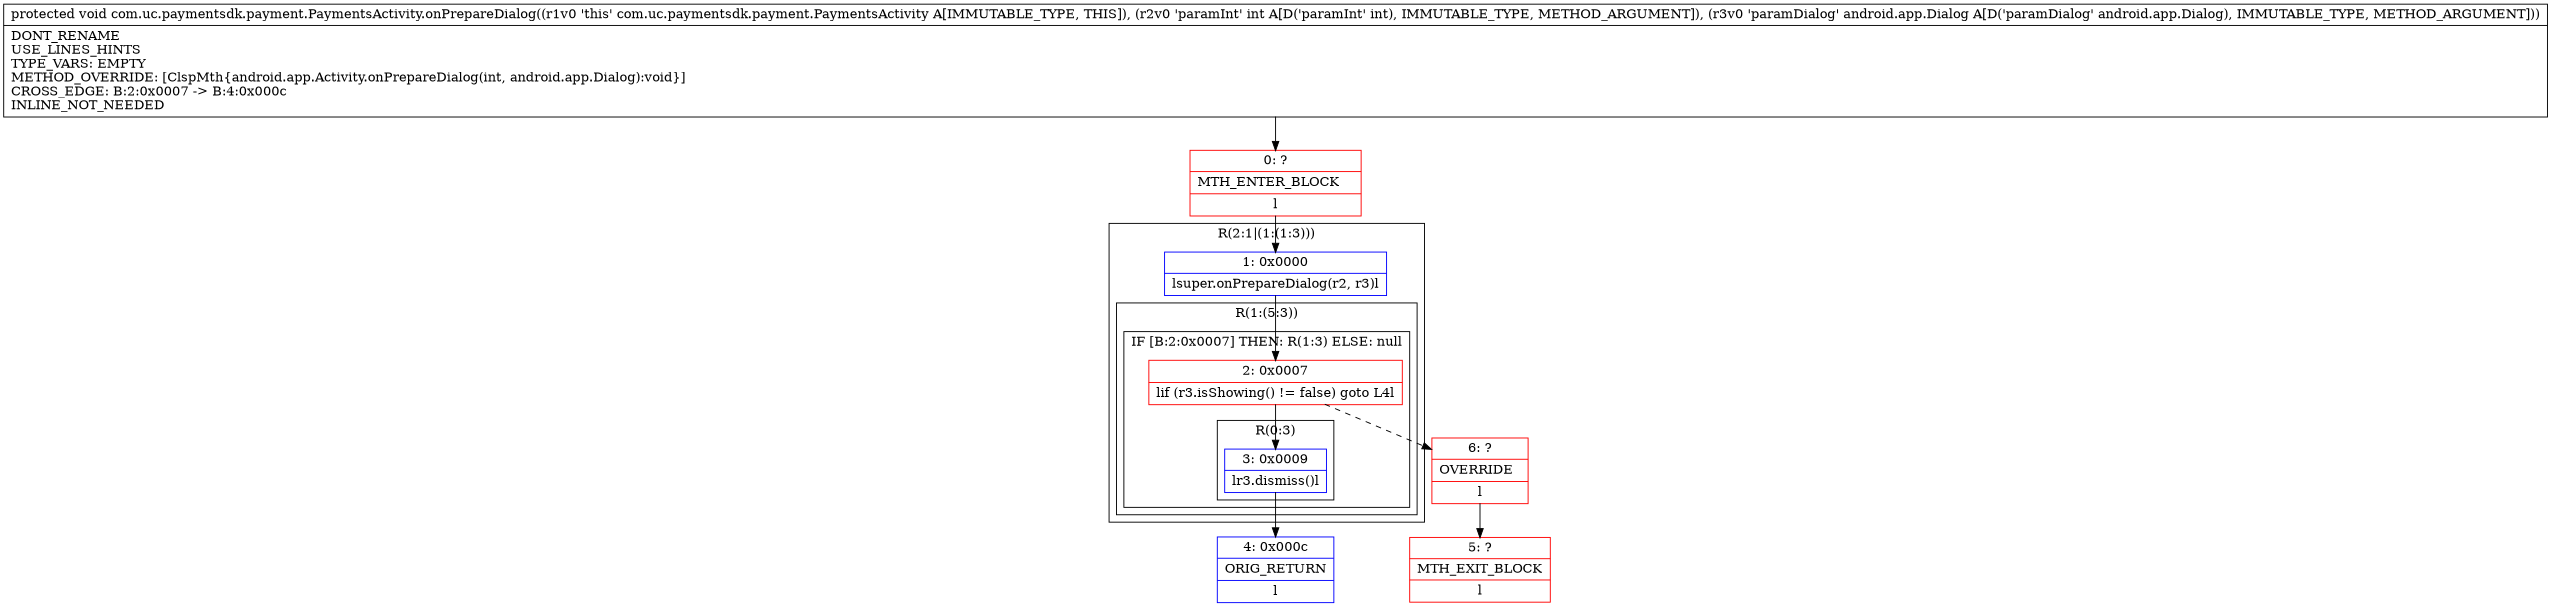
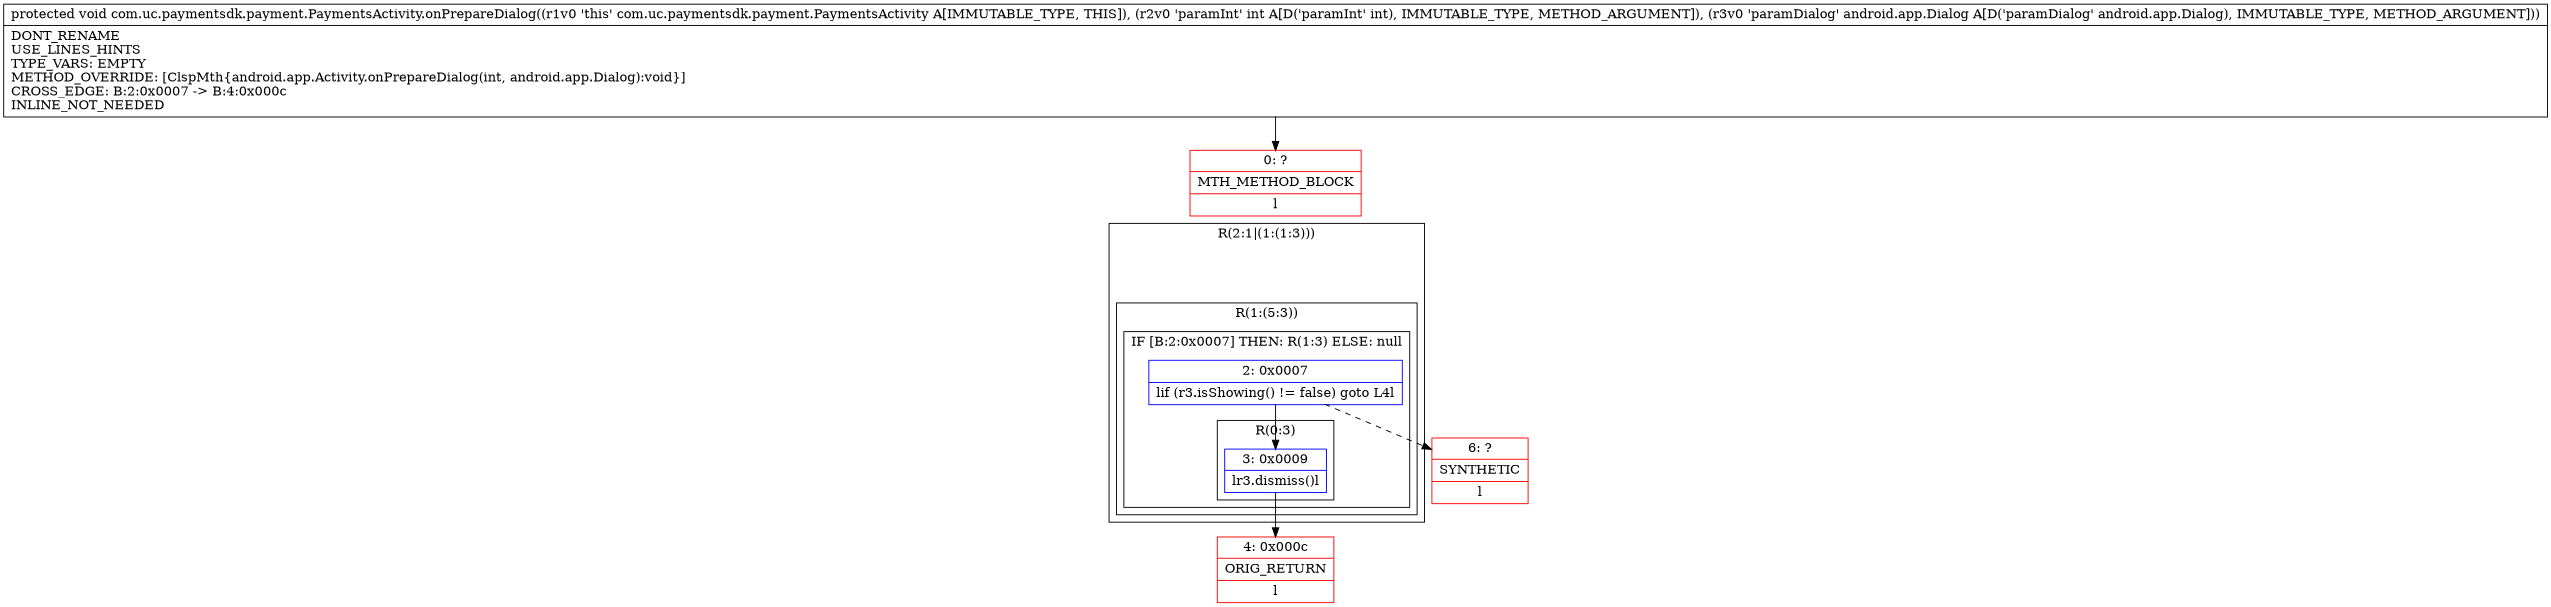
(1269, 182) -> (1276, 182)
(1276, 274) -> none
(1276, 382) -> (1276, 382)
(1476, 470) -> (1480, 470)
(1276, 570) -> (1276, 570)
(1480, 570) -> none
